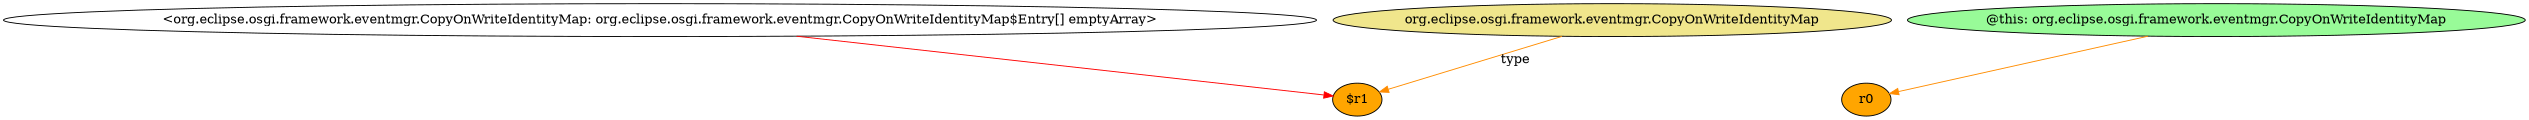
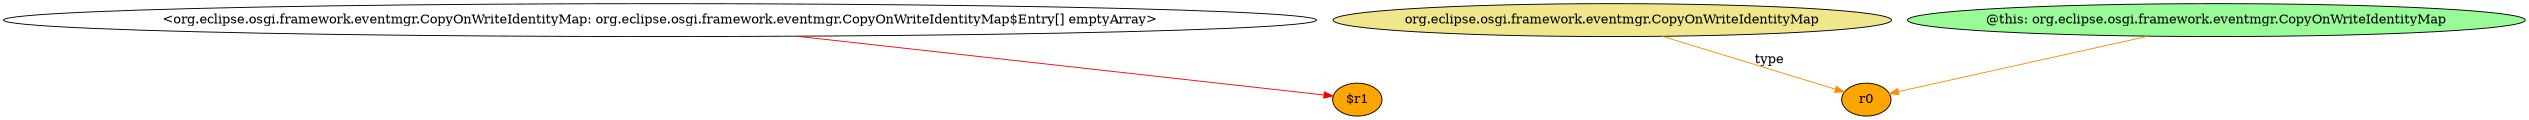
(1475, 63) -> (1749, 63)
